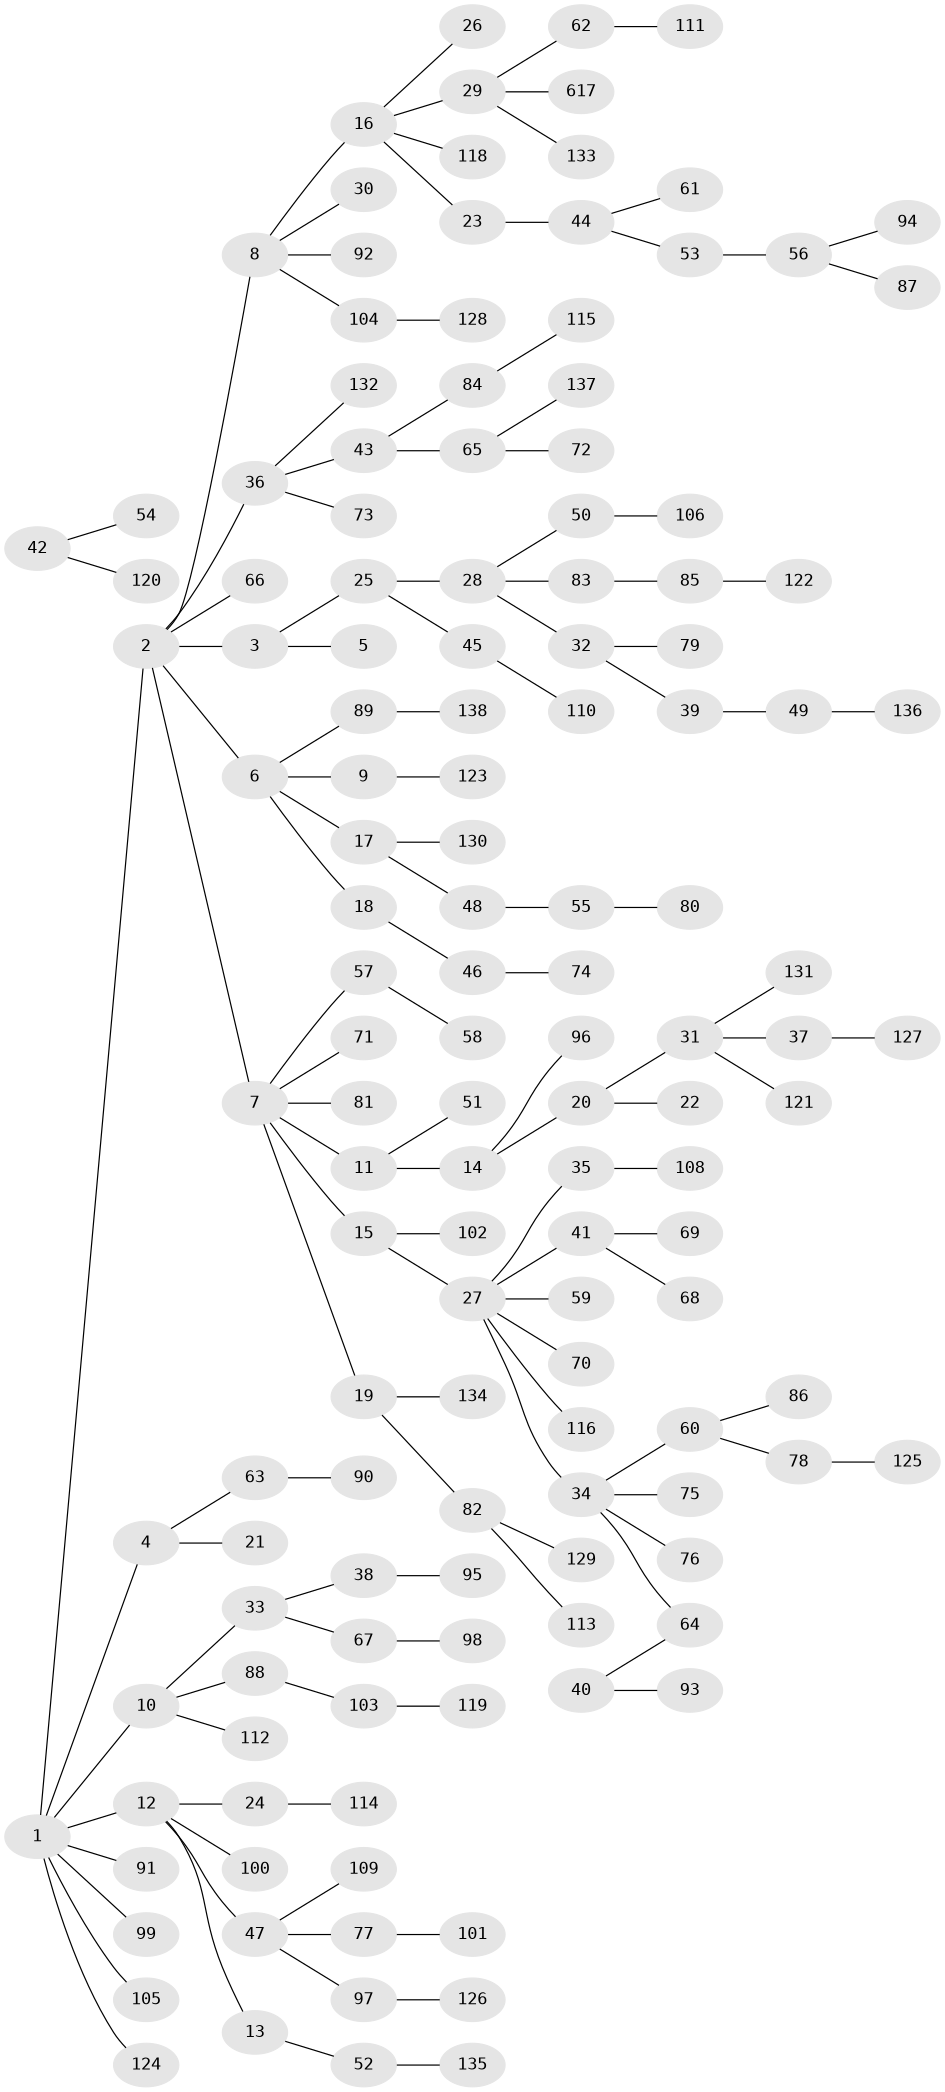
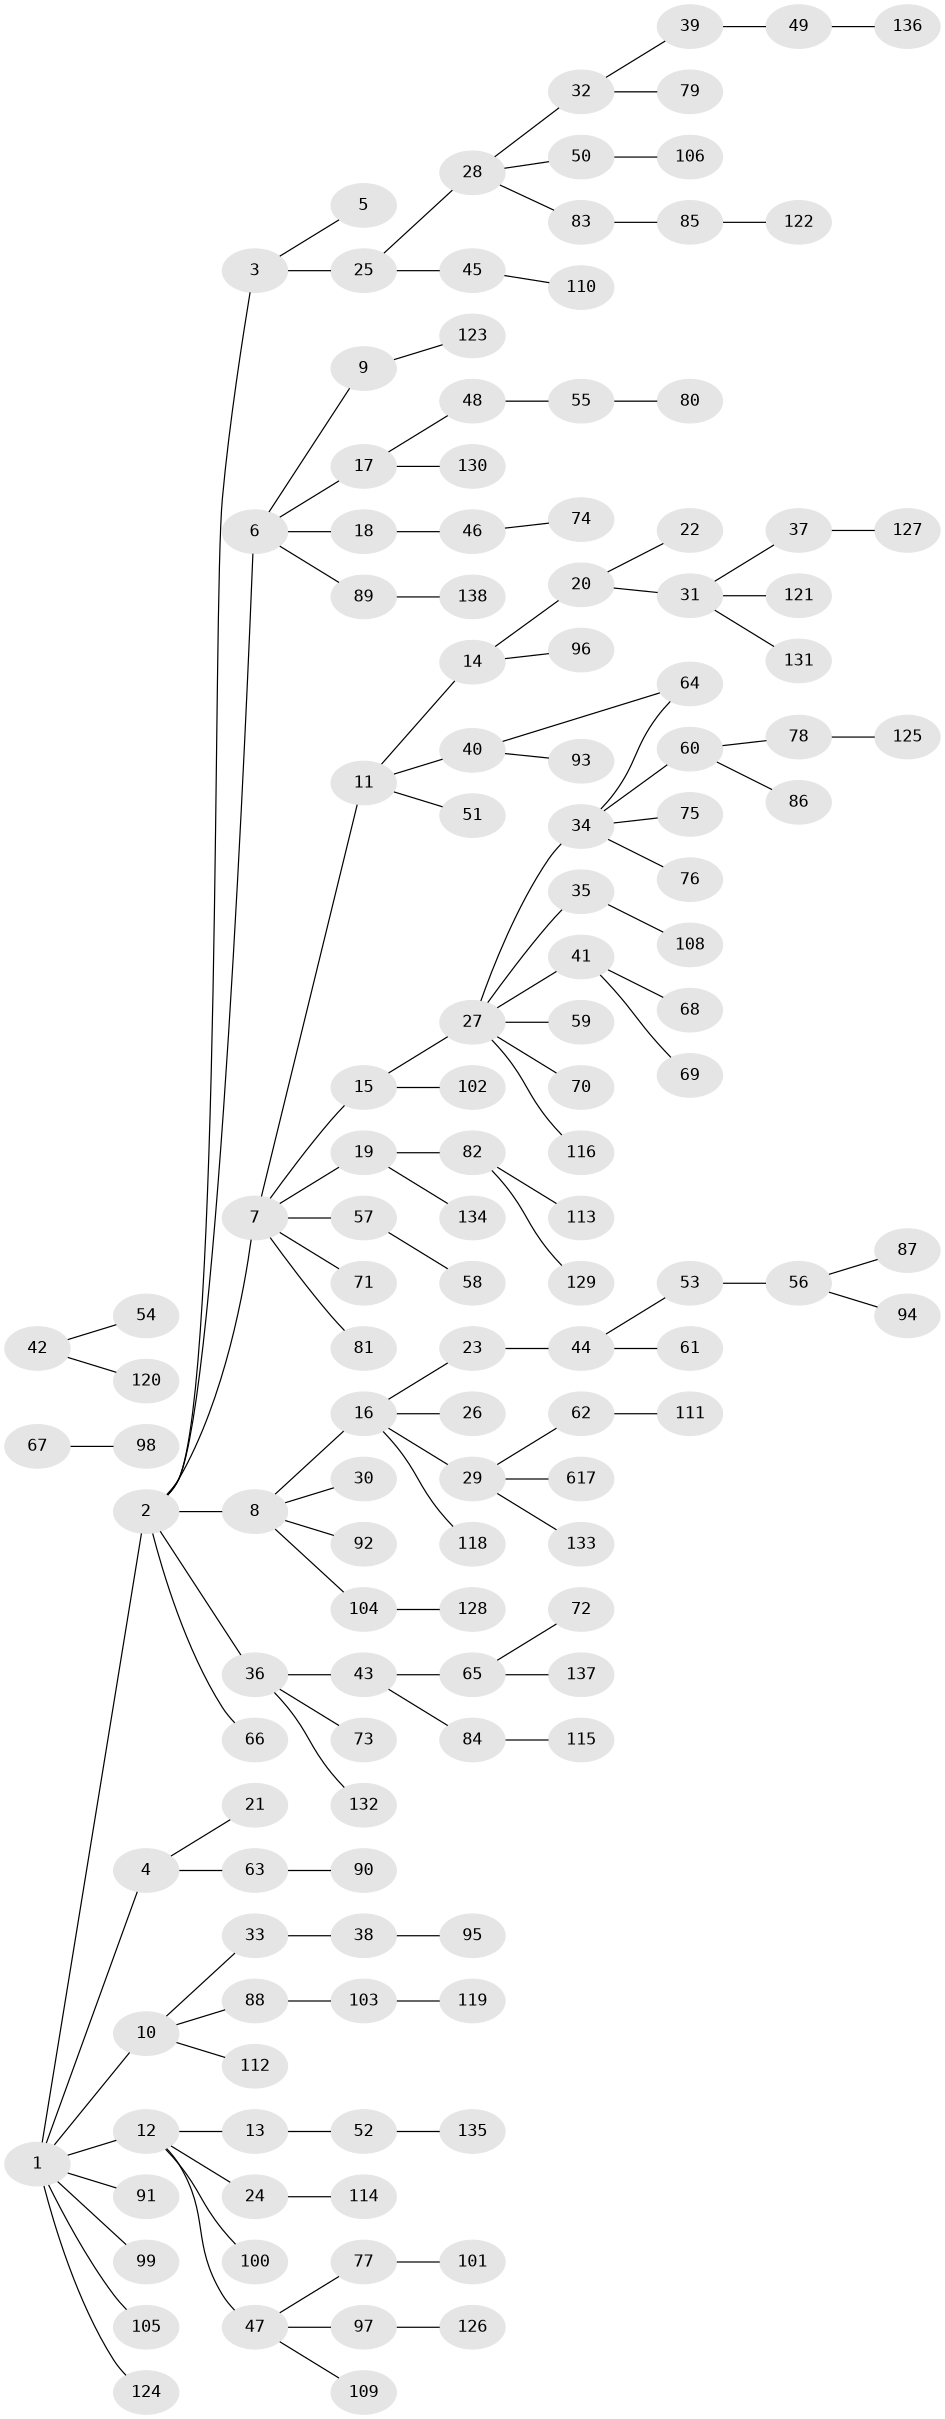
none -> (418, 767)
(310, 1625) -> none
